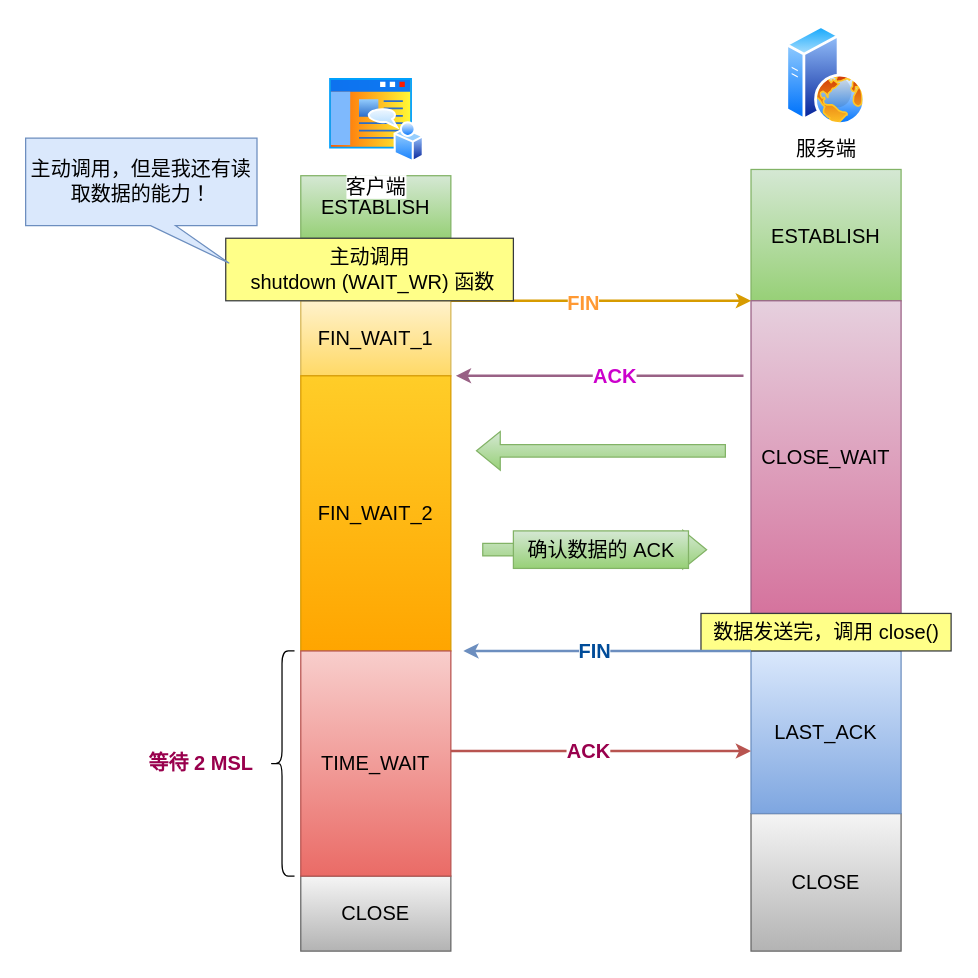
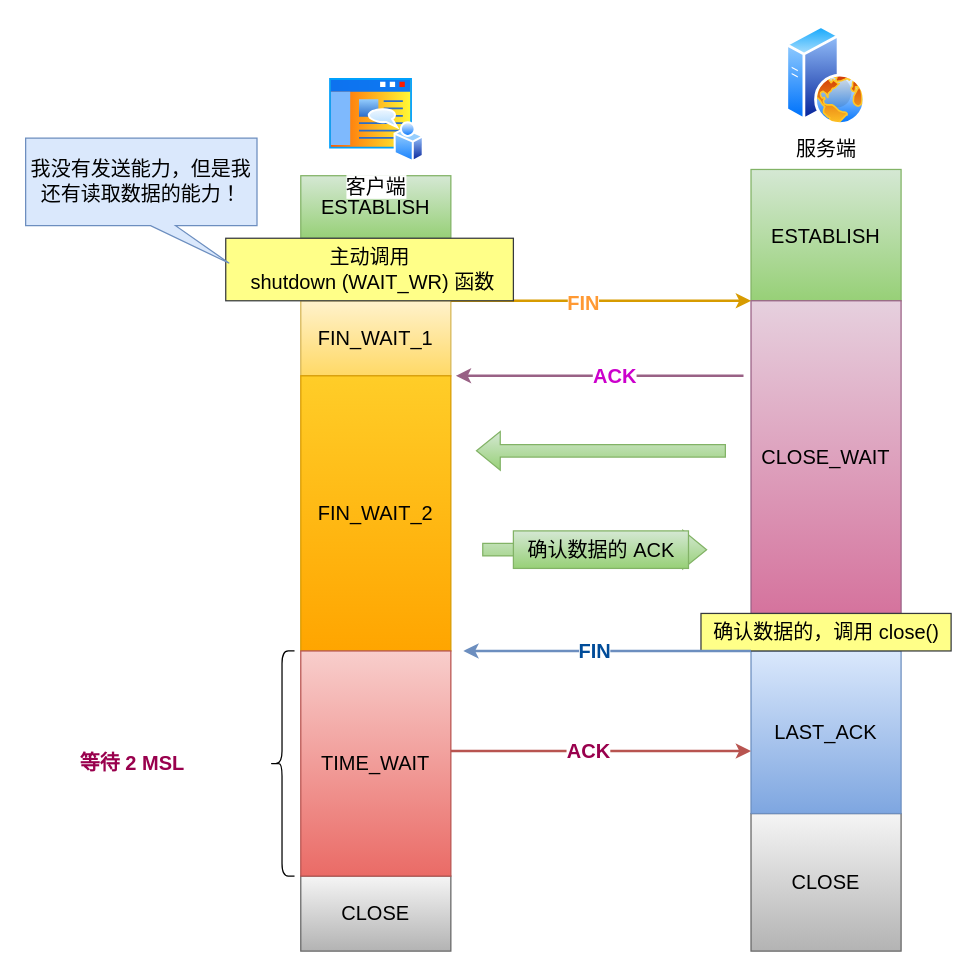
(141, 182) -> (141, 182)
(826, 632) -> (826, 632)
(201, 763) -> (132, 763)
